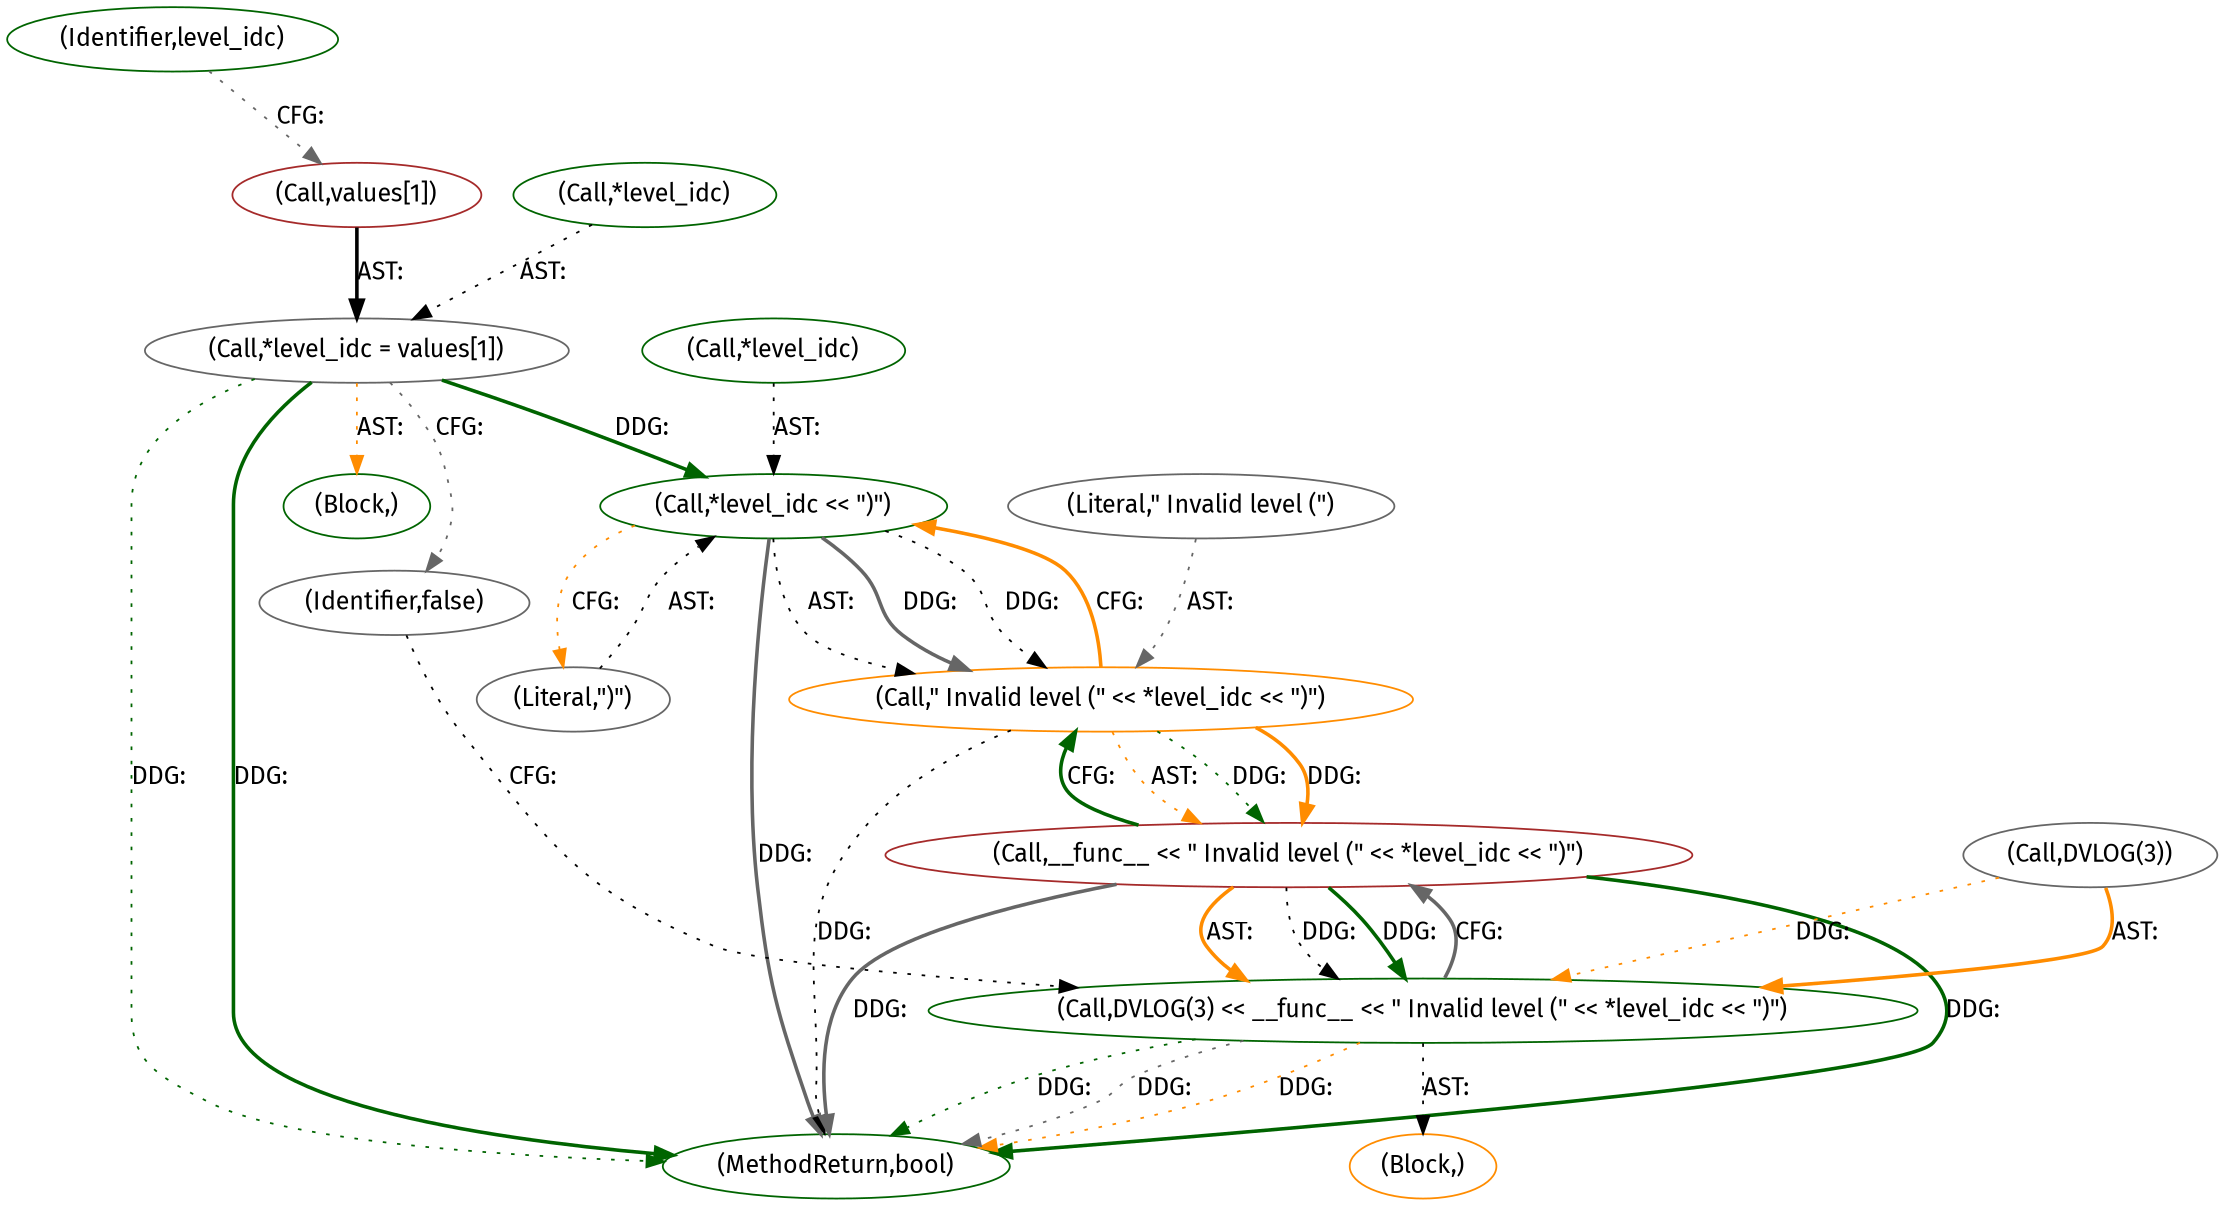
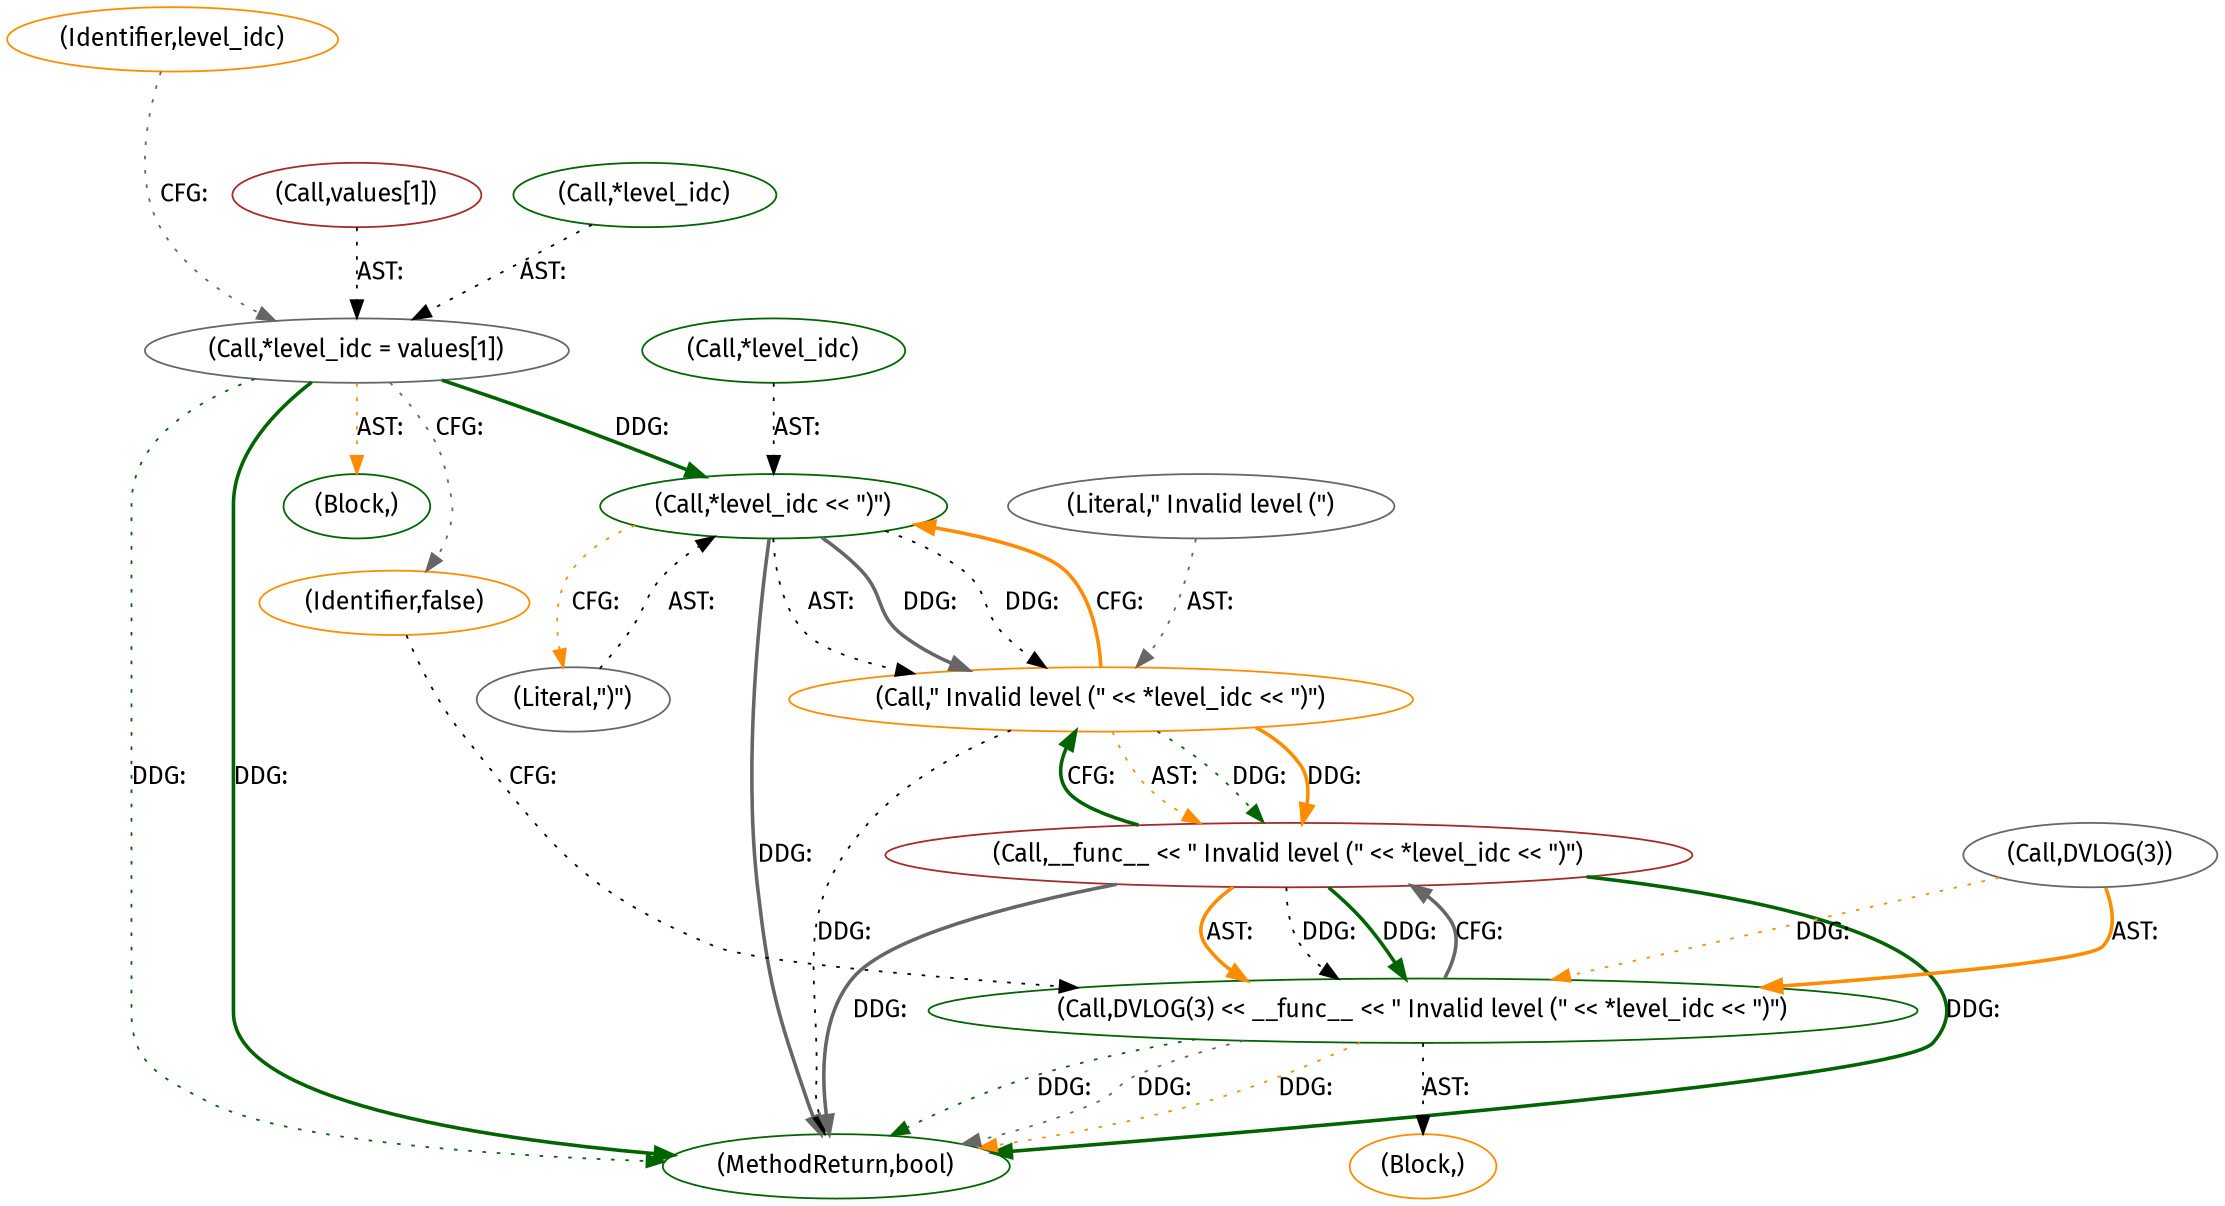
(173, 39) -> (173, 39)
(258, 112) -> (155, 215)
(357, 264) -> (357, 264)
(394, 603) -> (394, 603)
